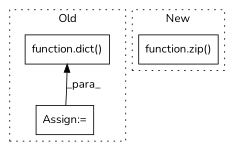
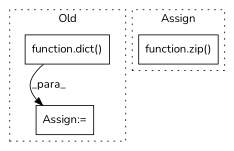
(178, 19) -> (178, 19)
(67, 89) -> (31, 81)
